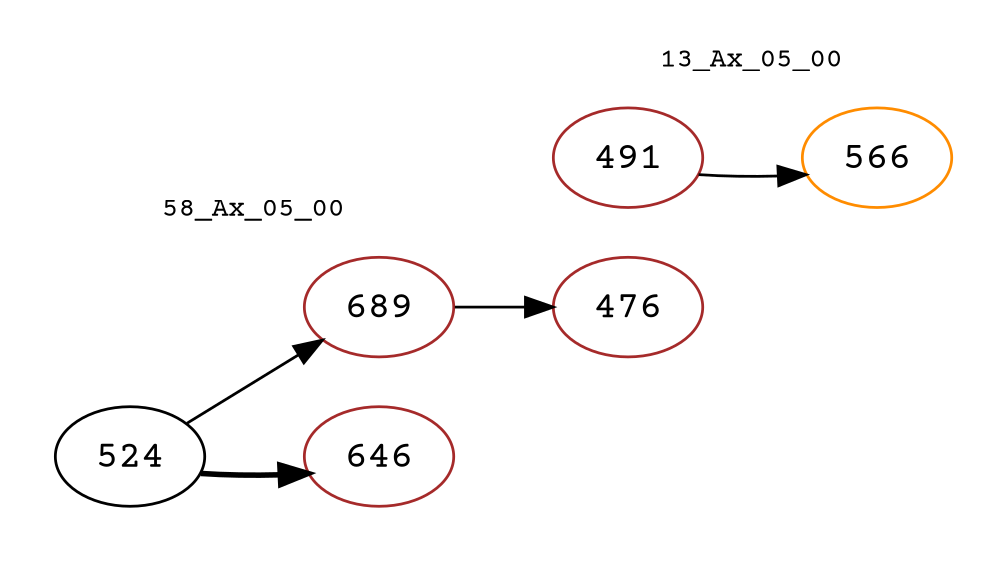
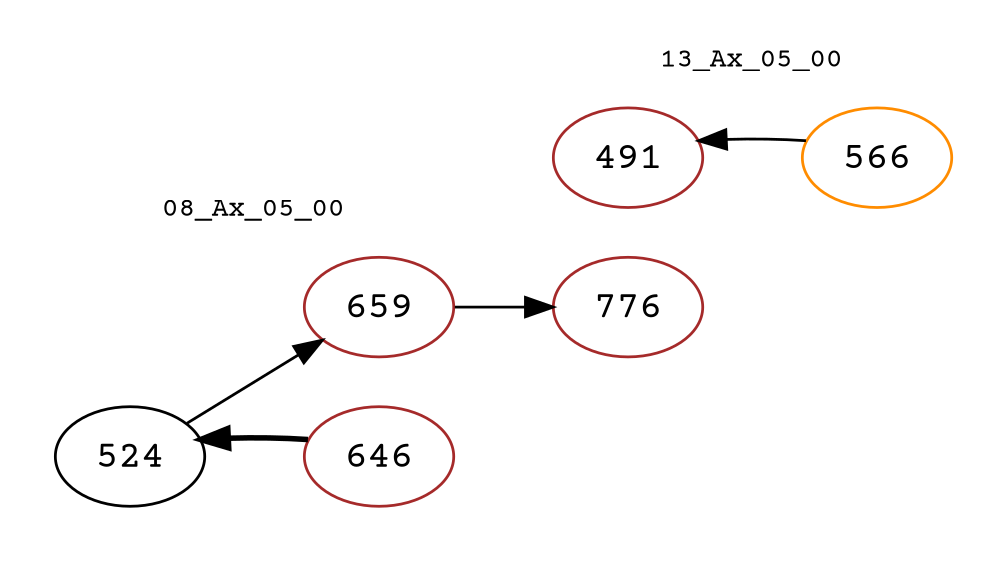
(738, 176) -> (766, 139)
(255, 209) -> (255, 209)
(379, 307) -> (379, 307)
(628, 307) -> (628, 307)
(240, 475) -> (268, 438)
